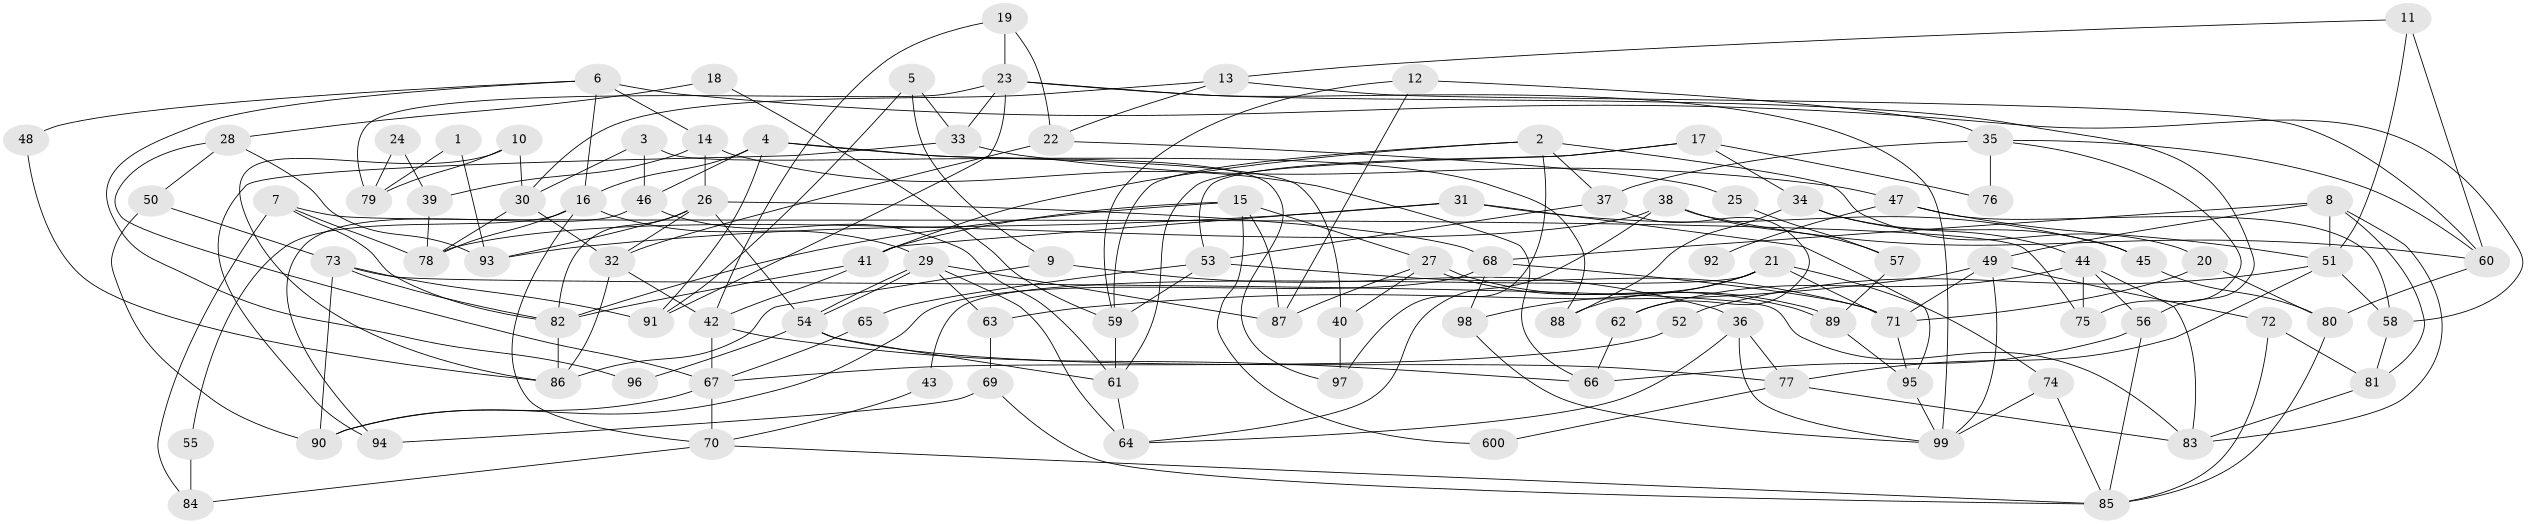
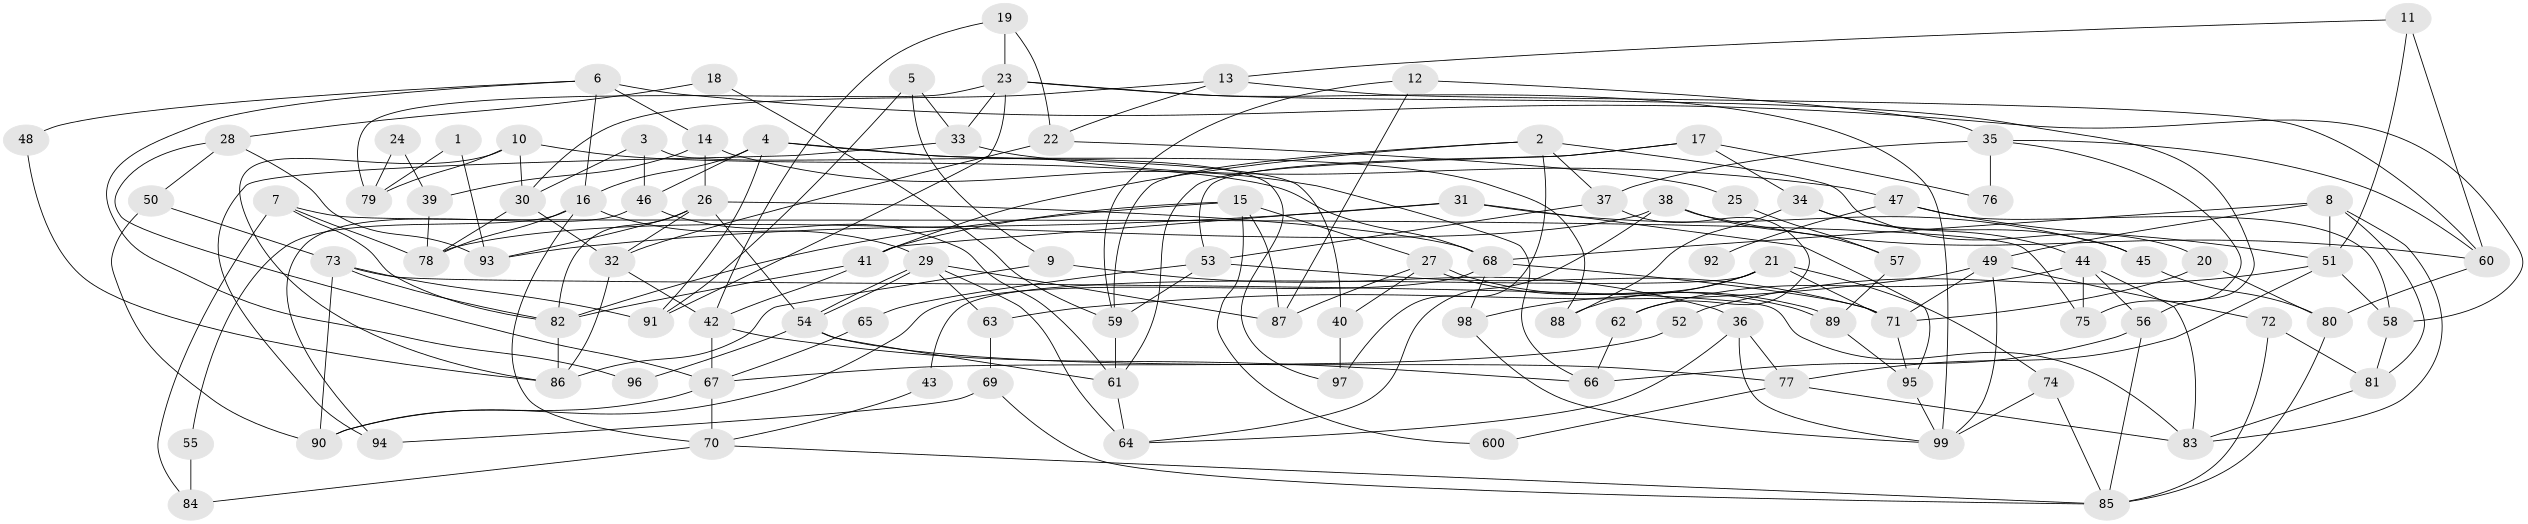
none -> (1013, 165)
